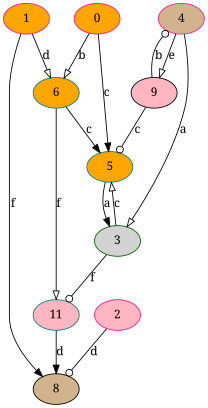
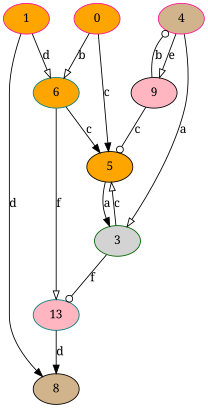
(110, 167) -> (110, 167)
(13, 204) -> (13, 204)
(56, 315) -> (56, 315)
(117, 315) -> none
